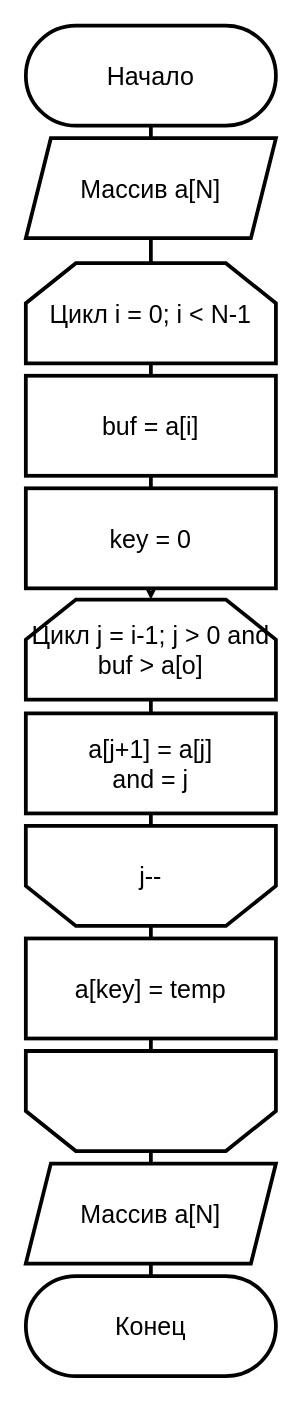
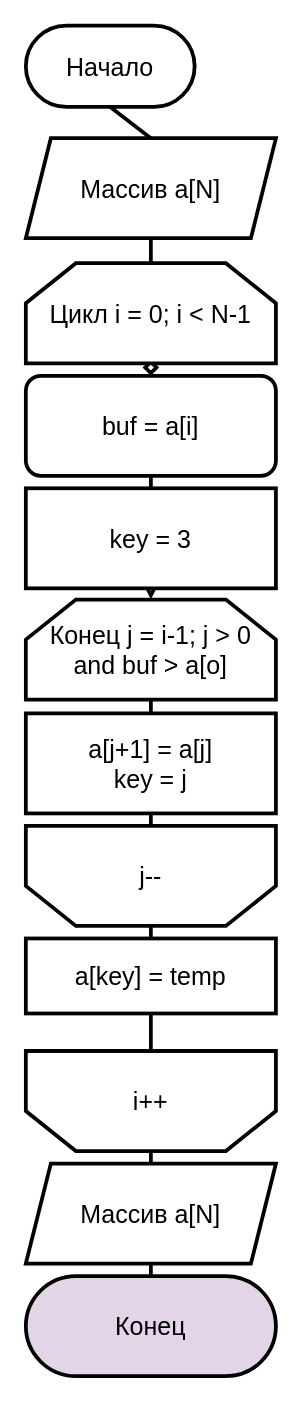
(151, 76) -> (110, 66)
(151, 368) -> (151, 363)
(151, 426) -> (151, 426)
(151, 538) -> (151, 538)
(151, 649) -> (151, 649)
(151, 763) -> (151, 763)
(151, 988) -> (151, 976)
none -> (151, 1101)
(151, 1326) -> (151, 1326)
